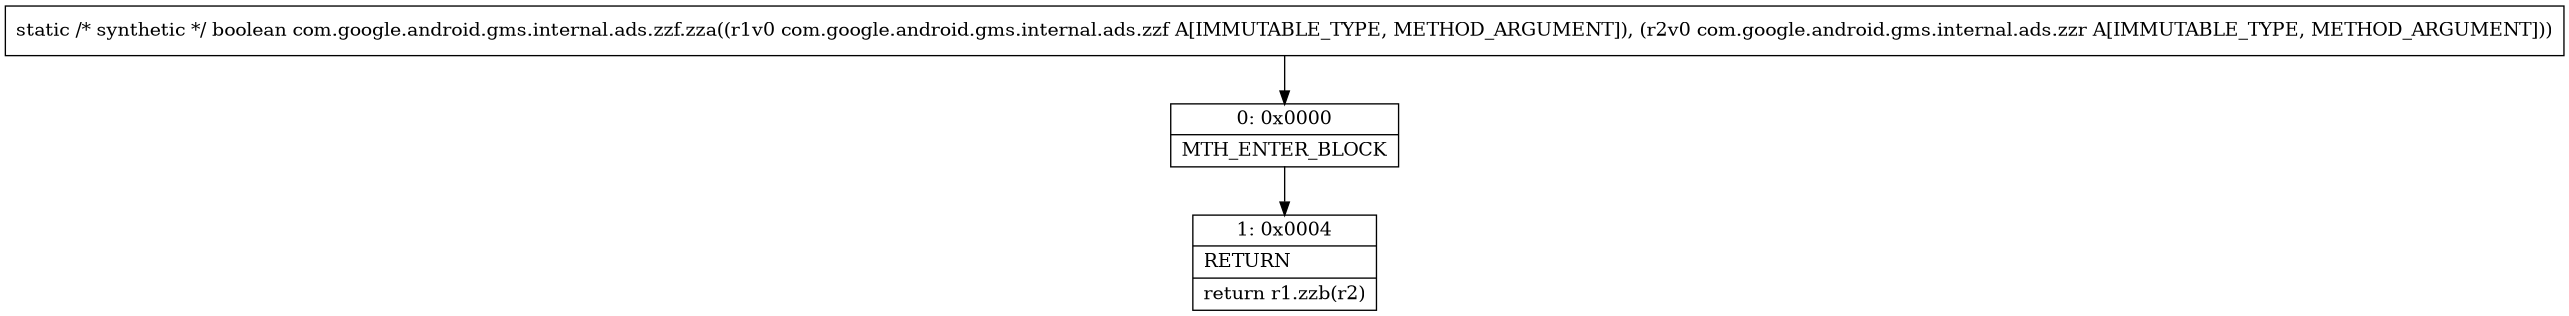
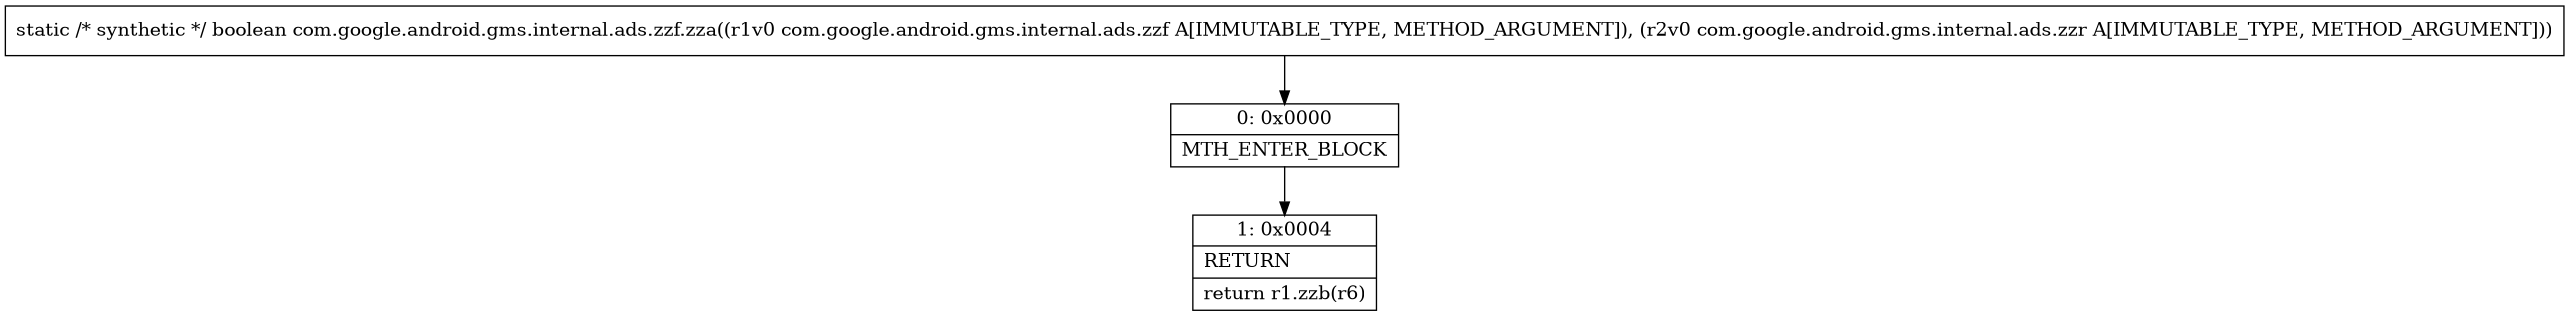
(1285, 294) -> (1285, 294)
